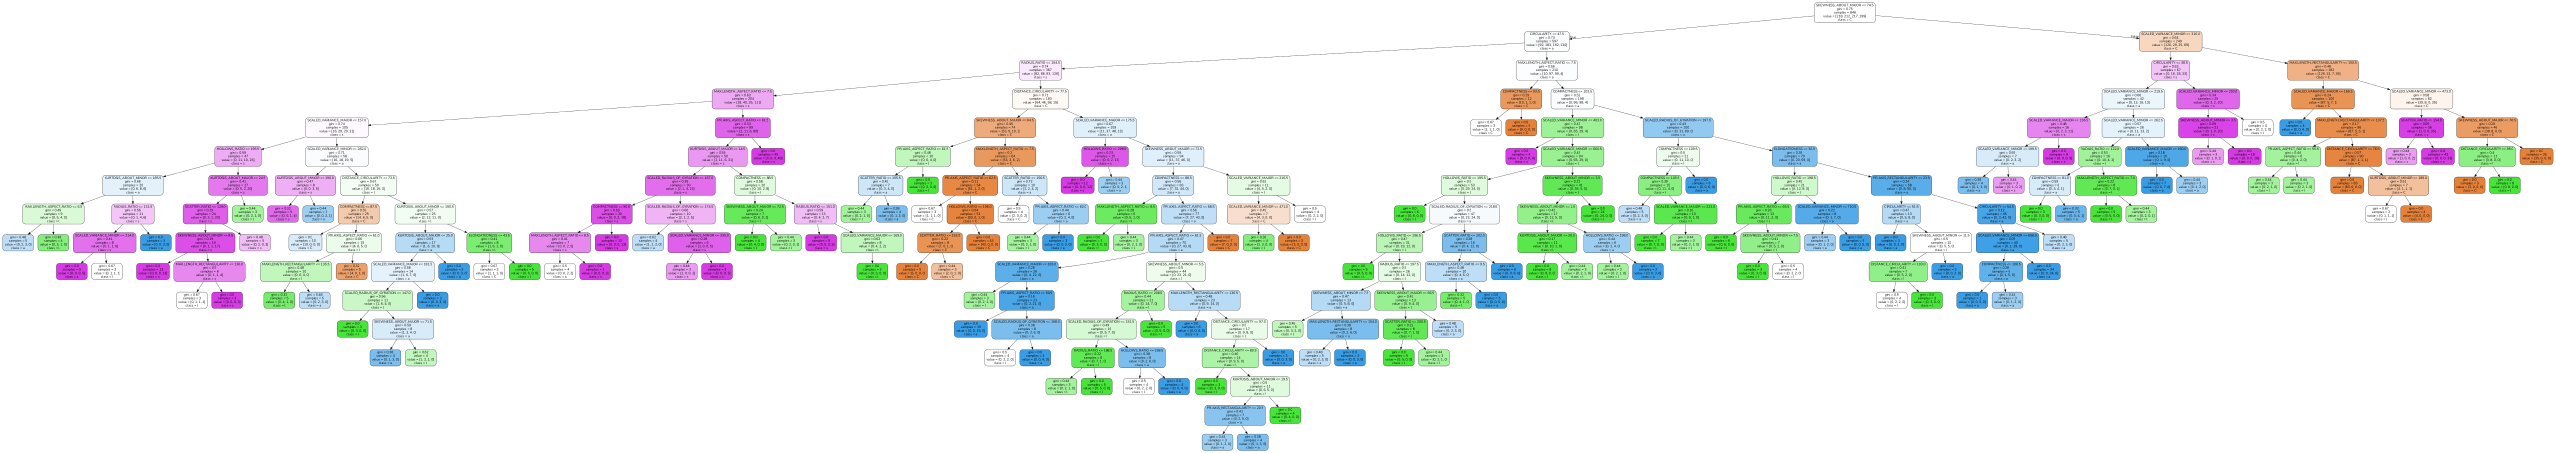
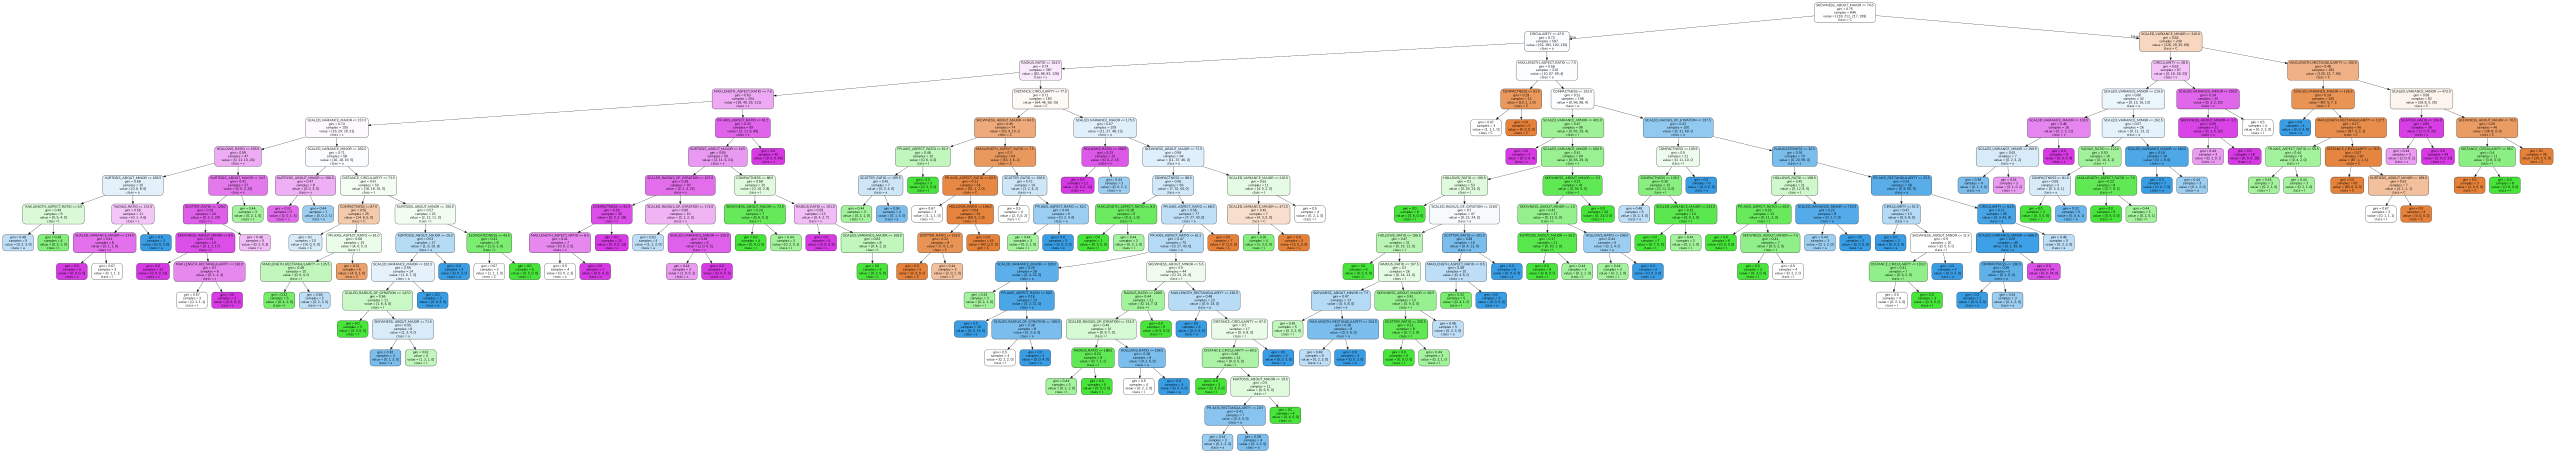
(1598, 214) -> (1598, 214)
(983, 243) -> (983, 243)
(2044, 272) -> (2044, 272)
